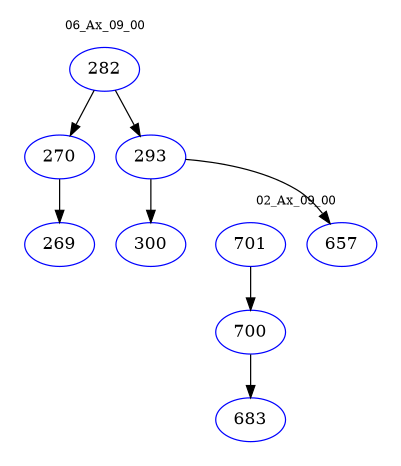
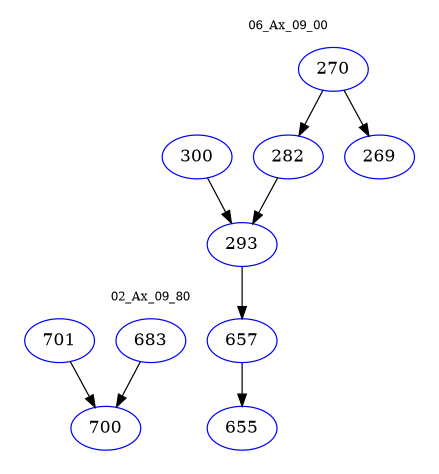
(85, 107) -> (314, 107)
(151, 195) -> (217, 195)
(296, 201) -> (151, 297)
(251, 370) -> (131, 379)
none -> (242, 428)
